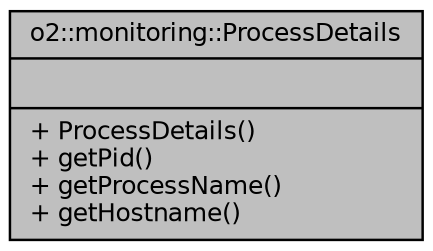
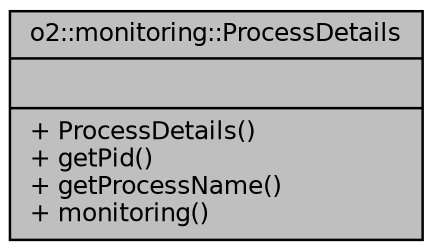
(135, 214) -> (121, 214)
